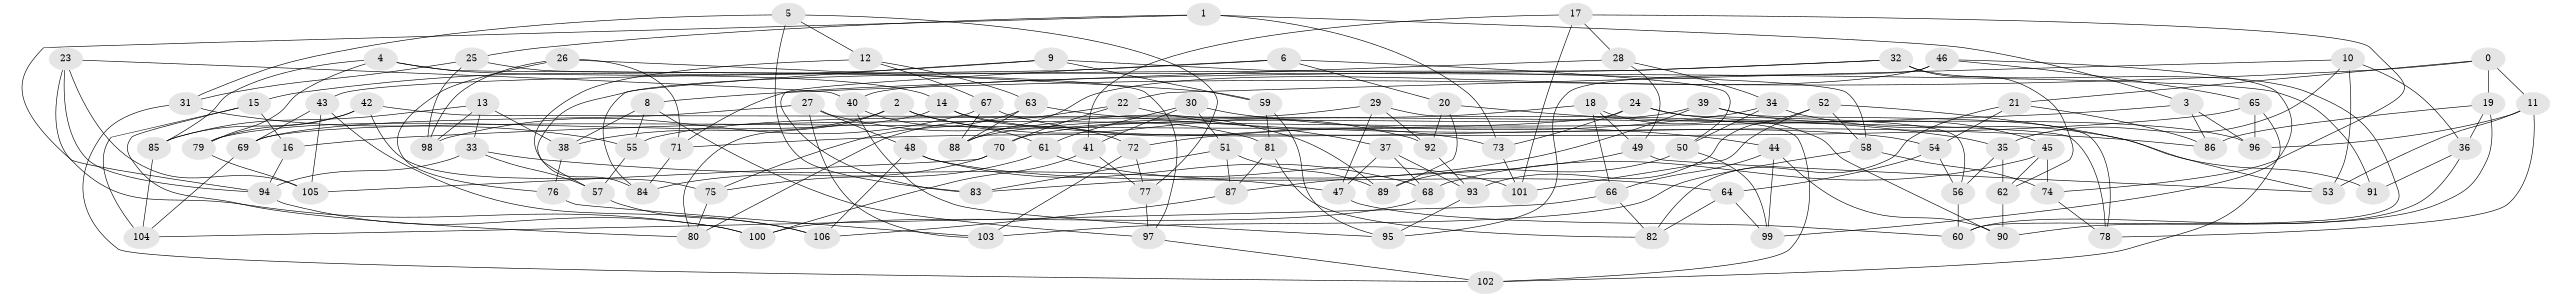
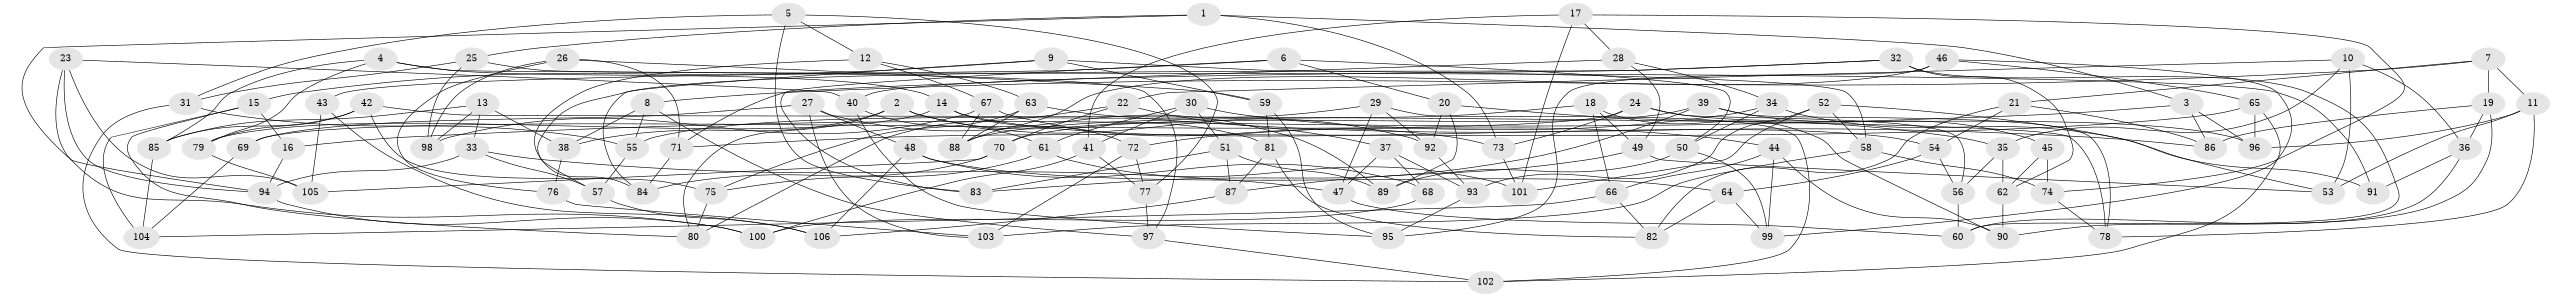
(2488, 59) -> (2488, 59)
(283, 126) -> none
(1753, 172) -> none
